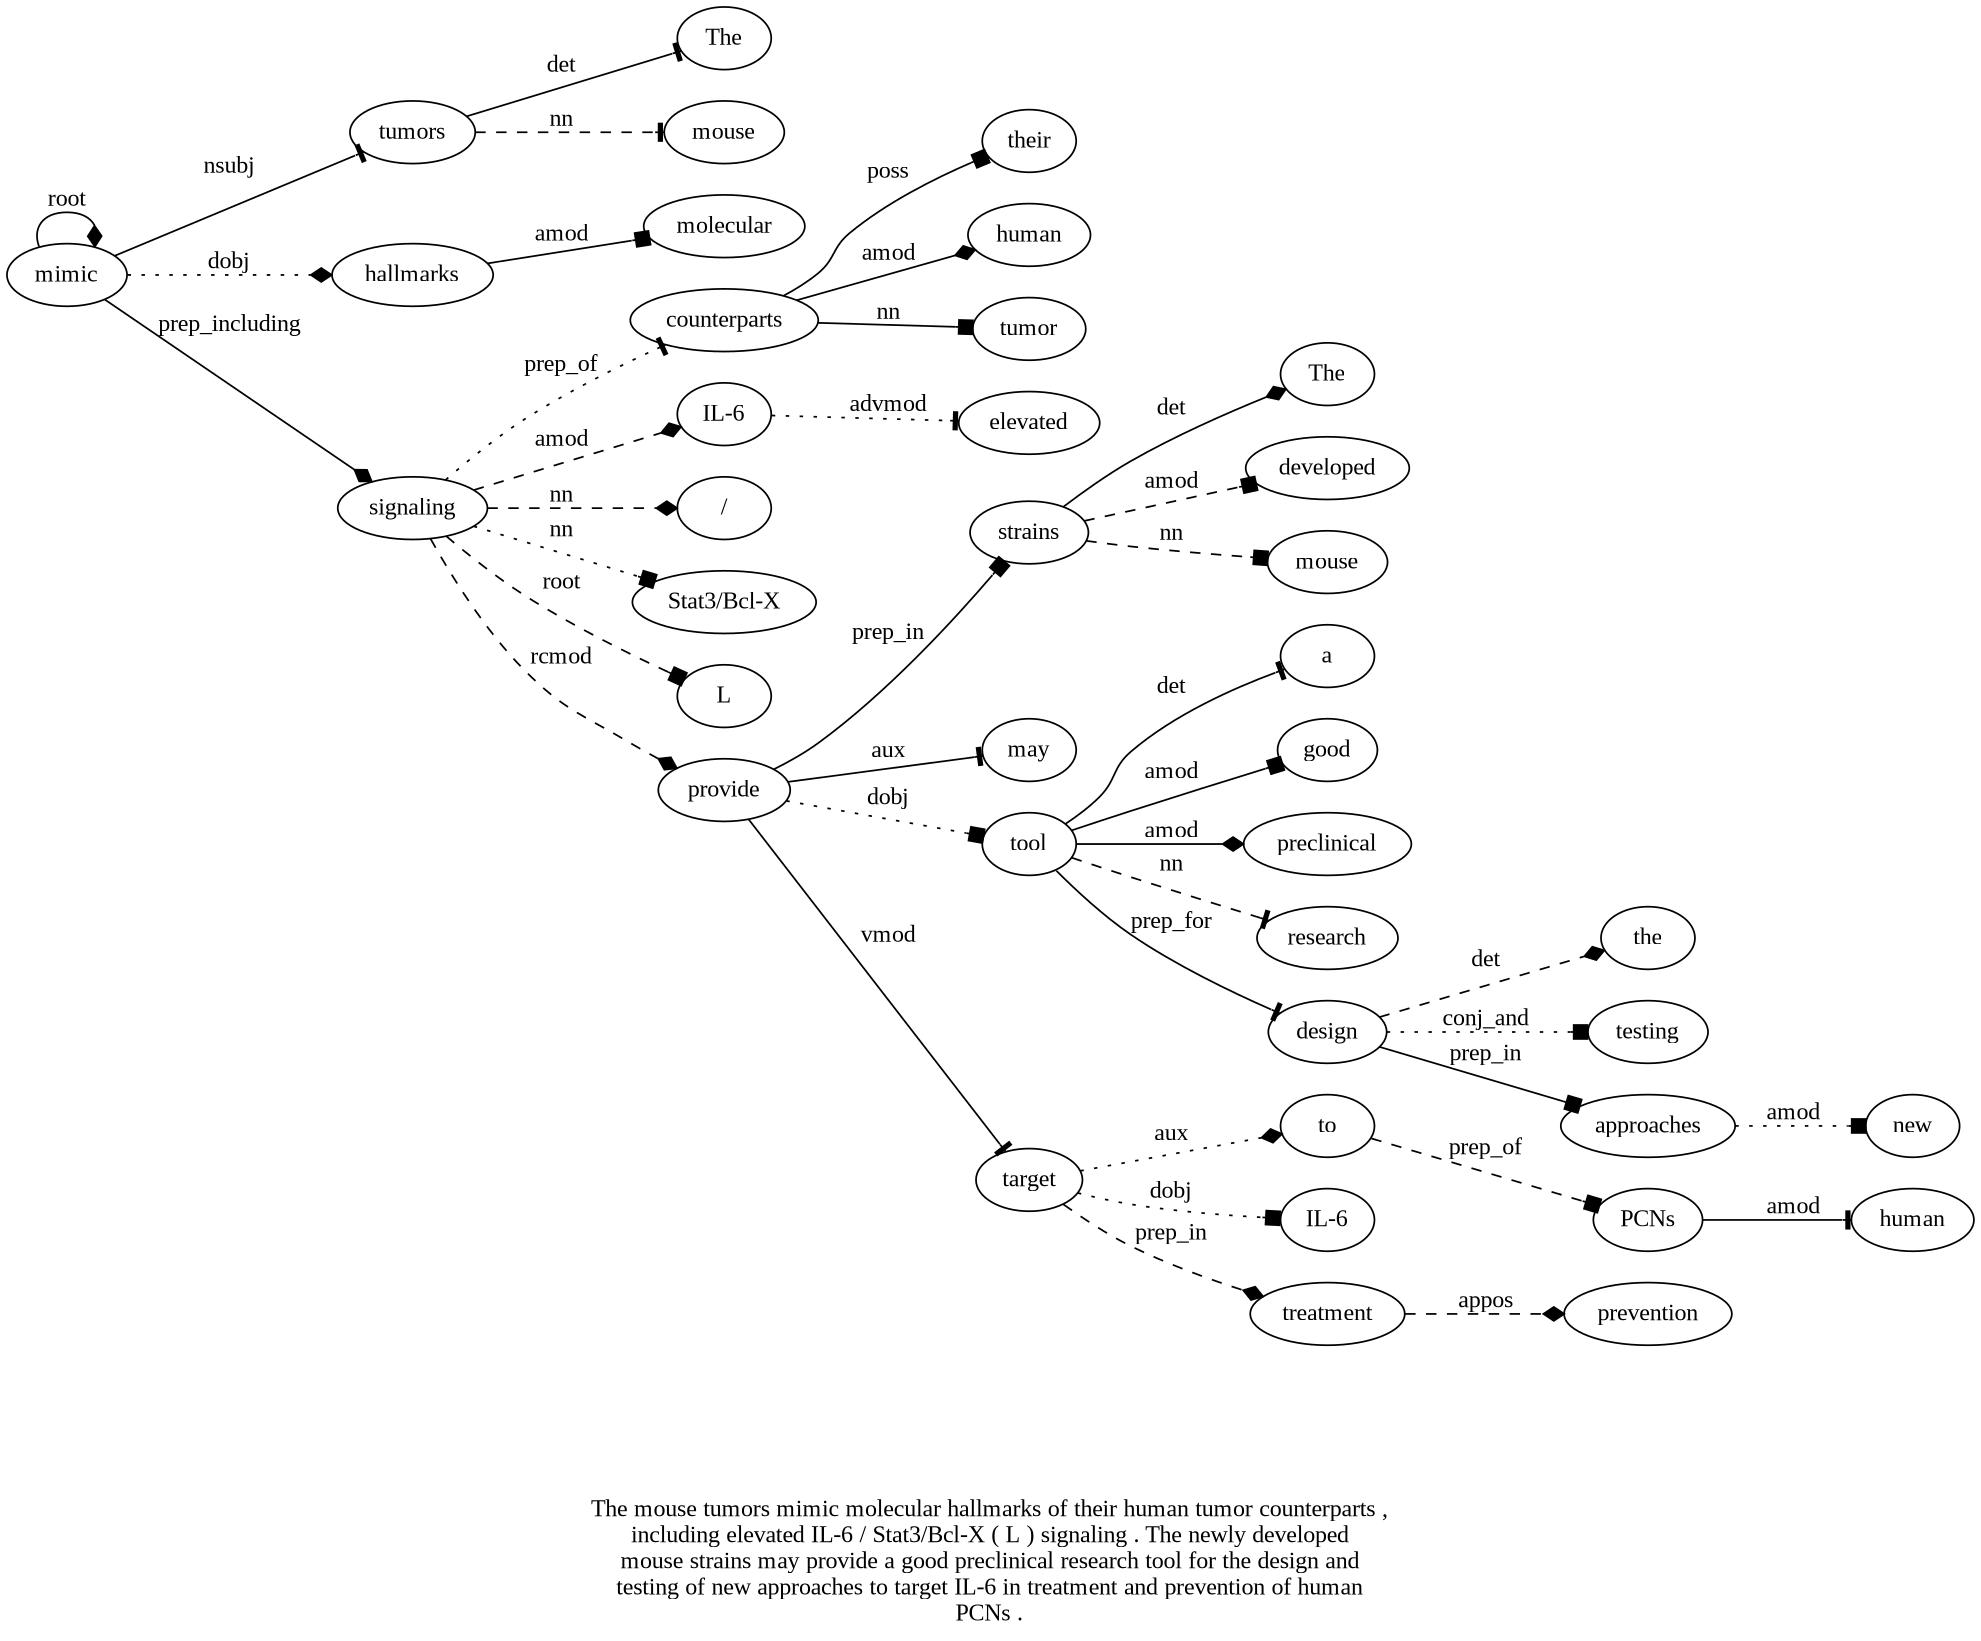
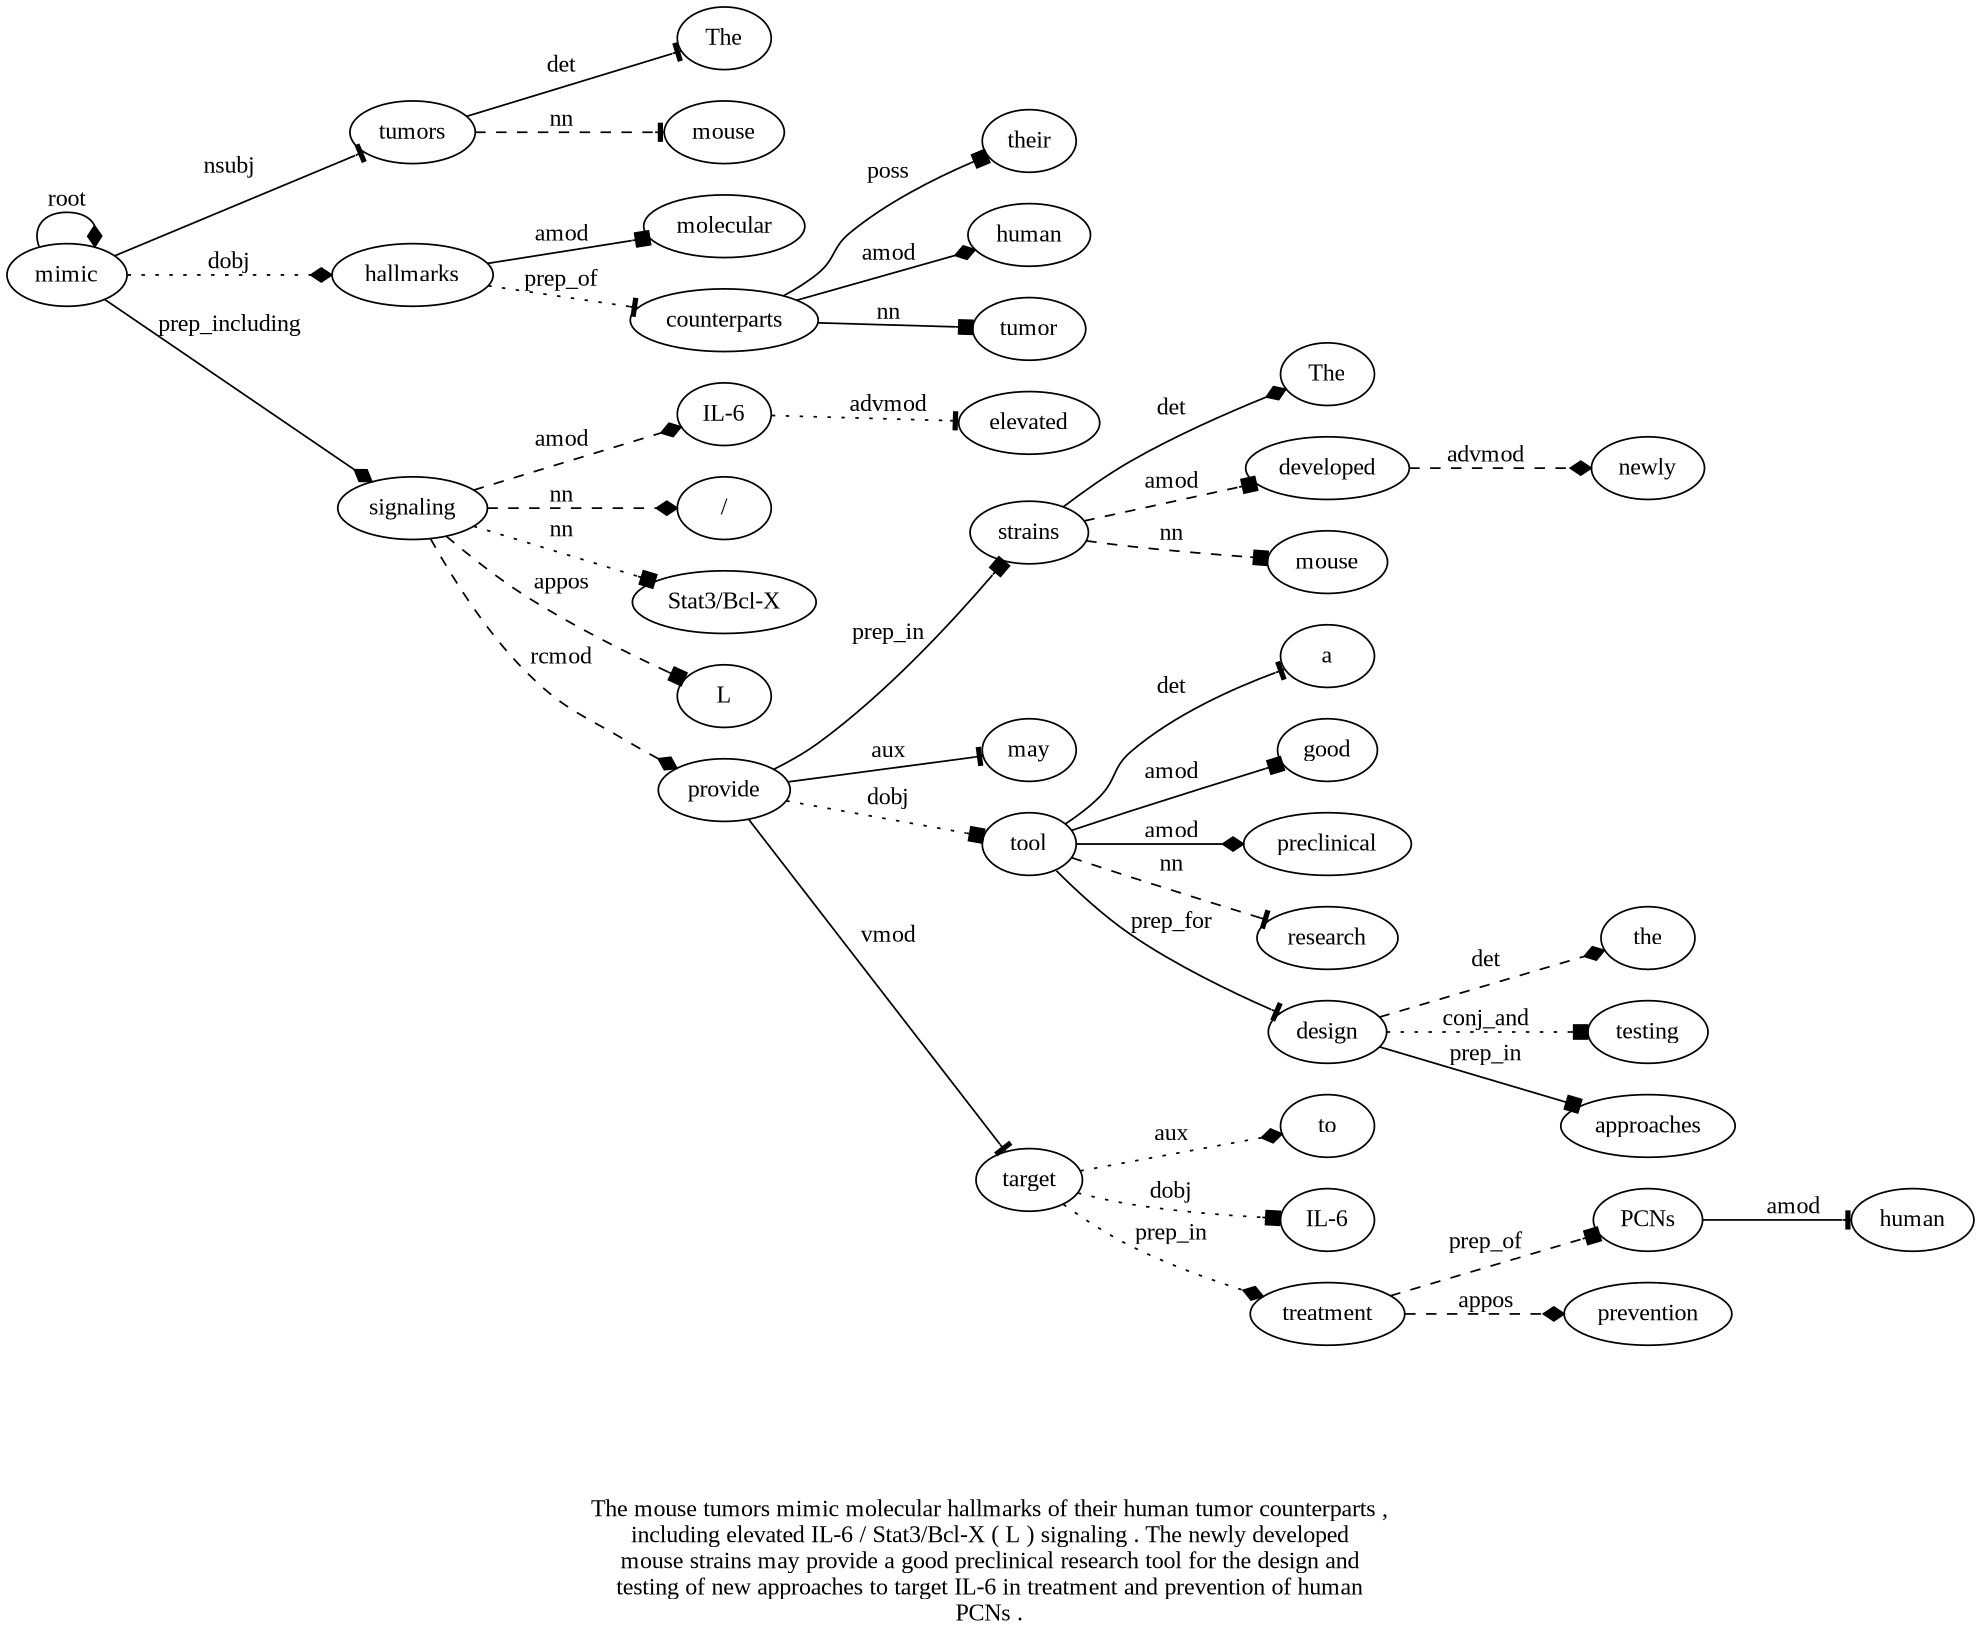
(546, 406) -> (559, 296)
none -> (1648, 468)
(562, 582) -> (562, 582)
(1913, 1126) -> none
(1477, 1170) -> (1486, 1267)
(1150, 1255) -> (1150, 1255)
